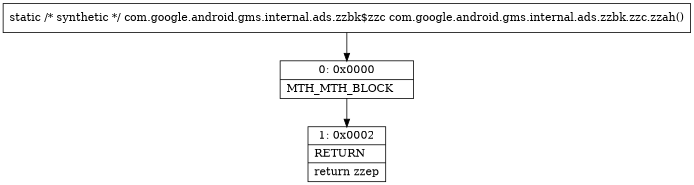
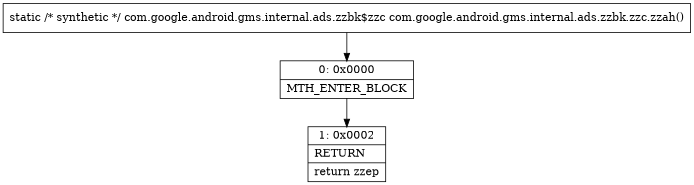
(340, 89) -> (347, 89)
